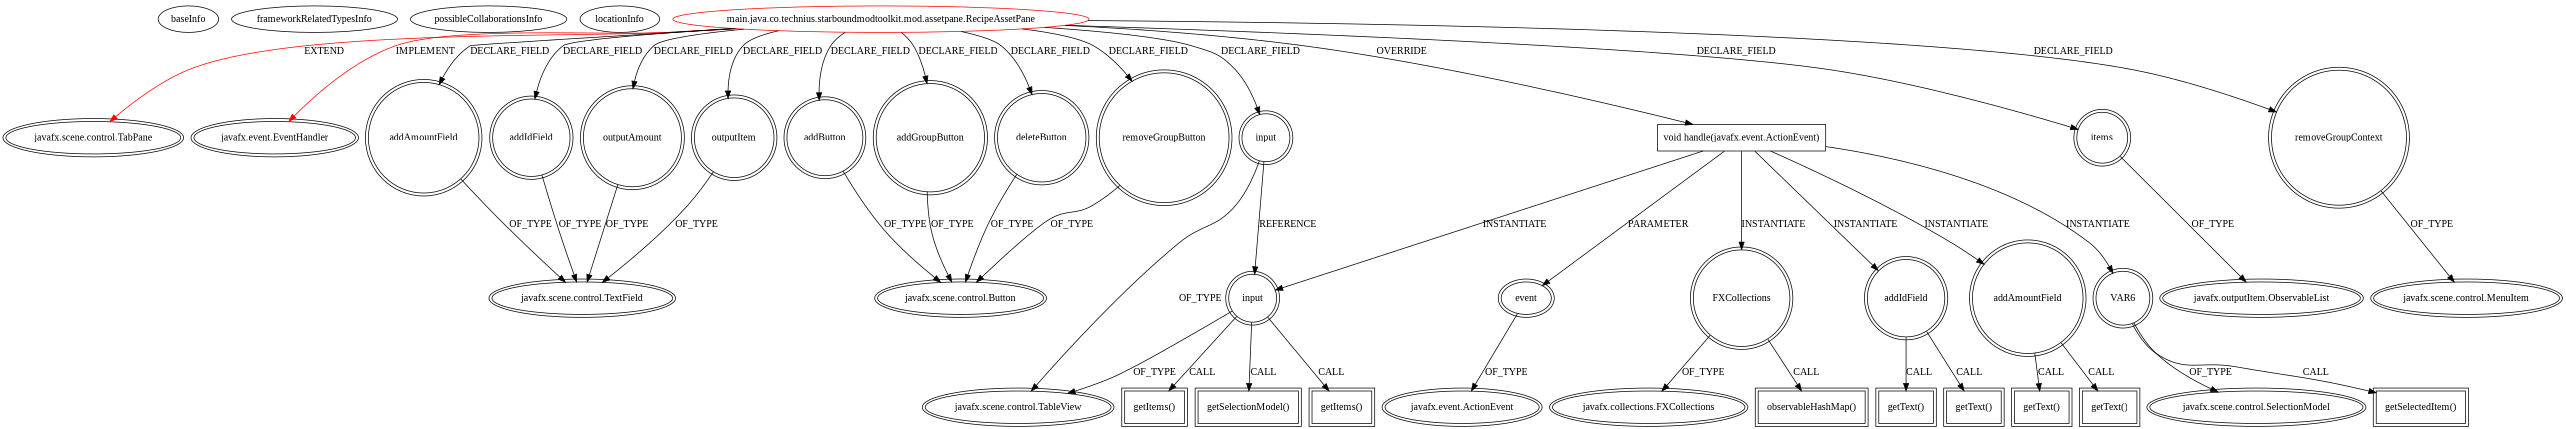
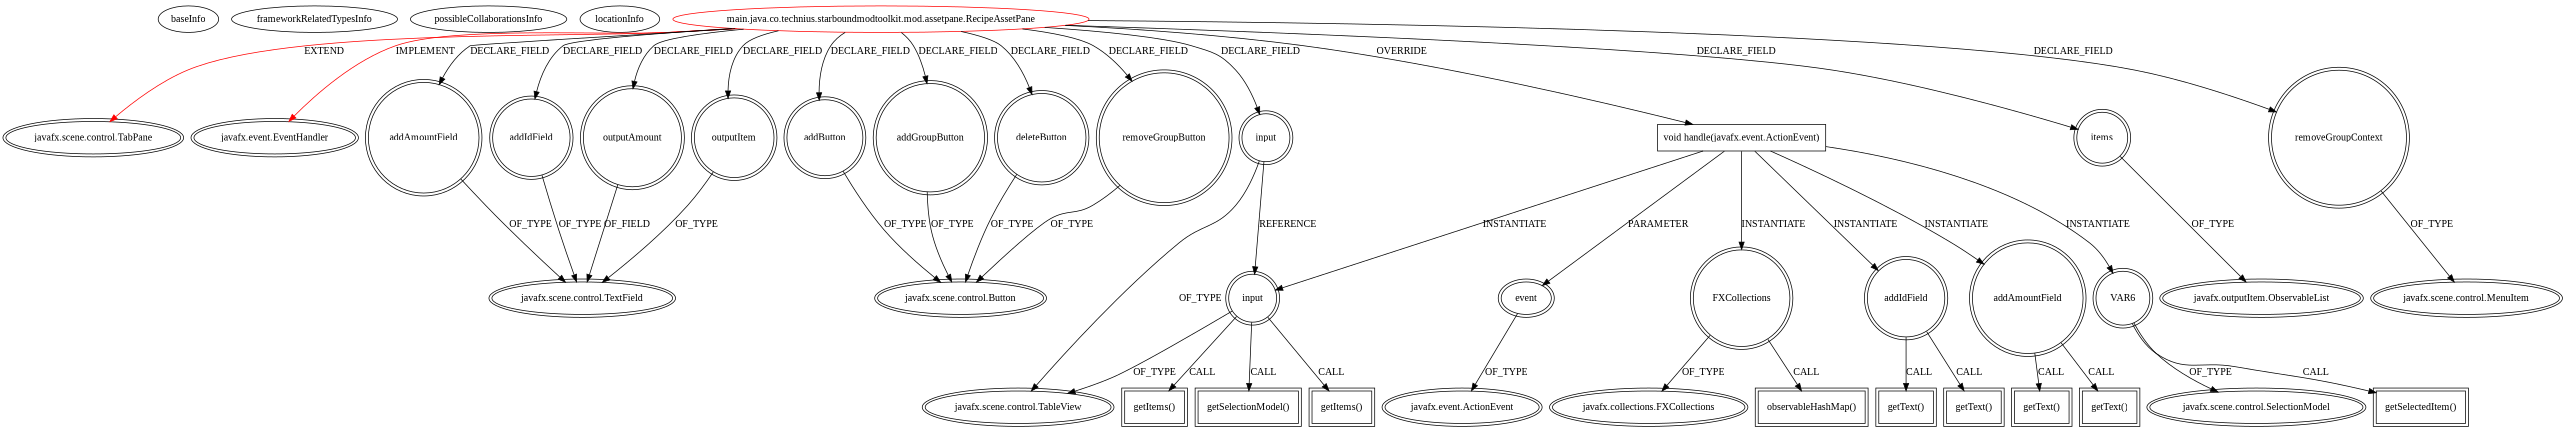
(627, 224) -> (627, 224)
